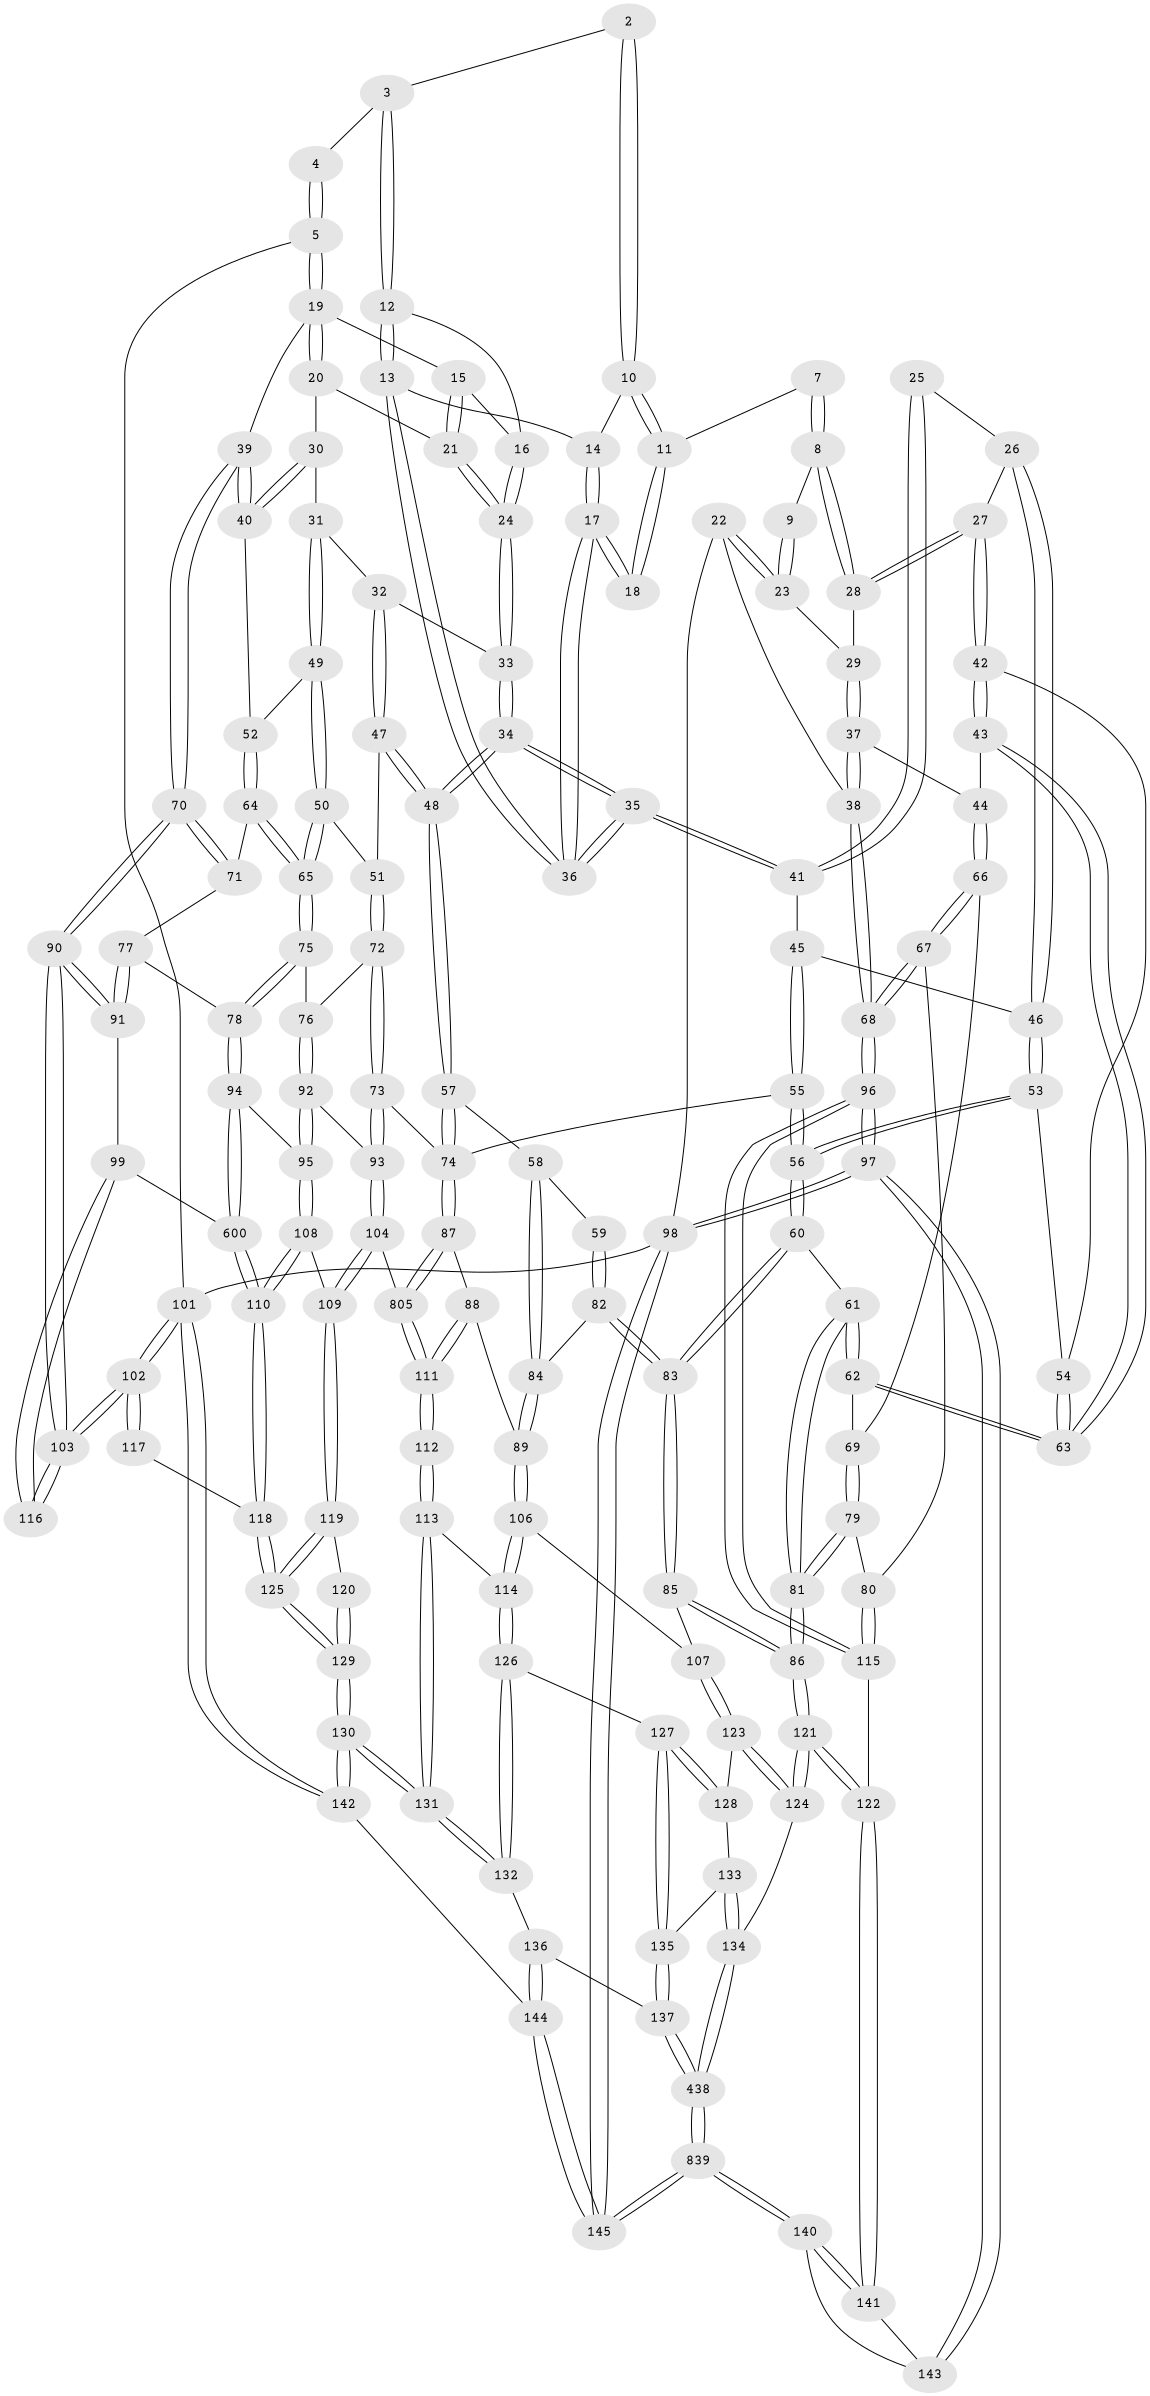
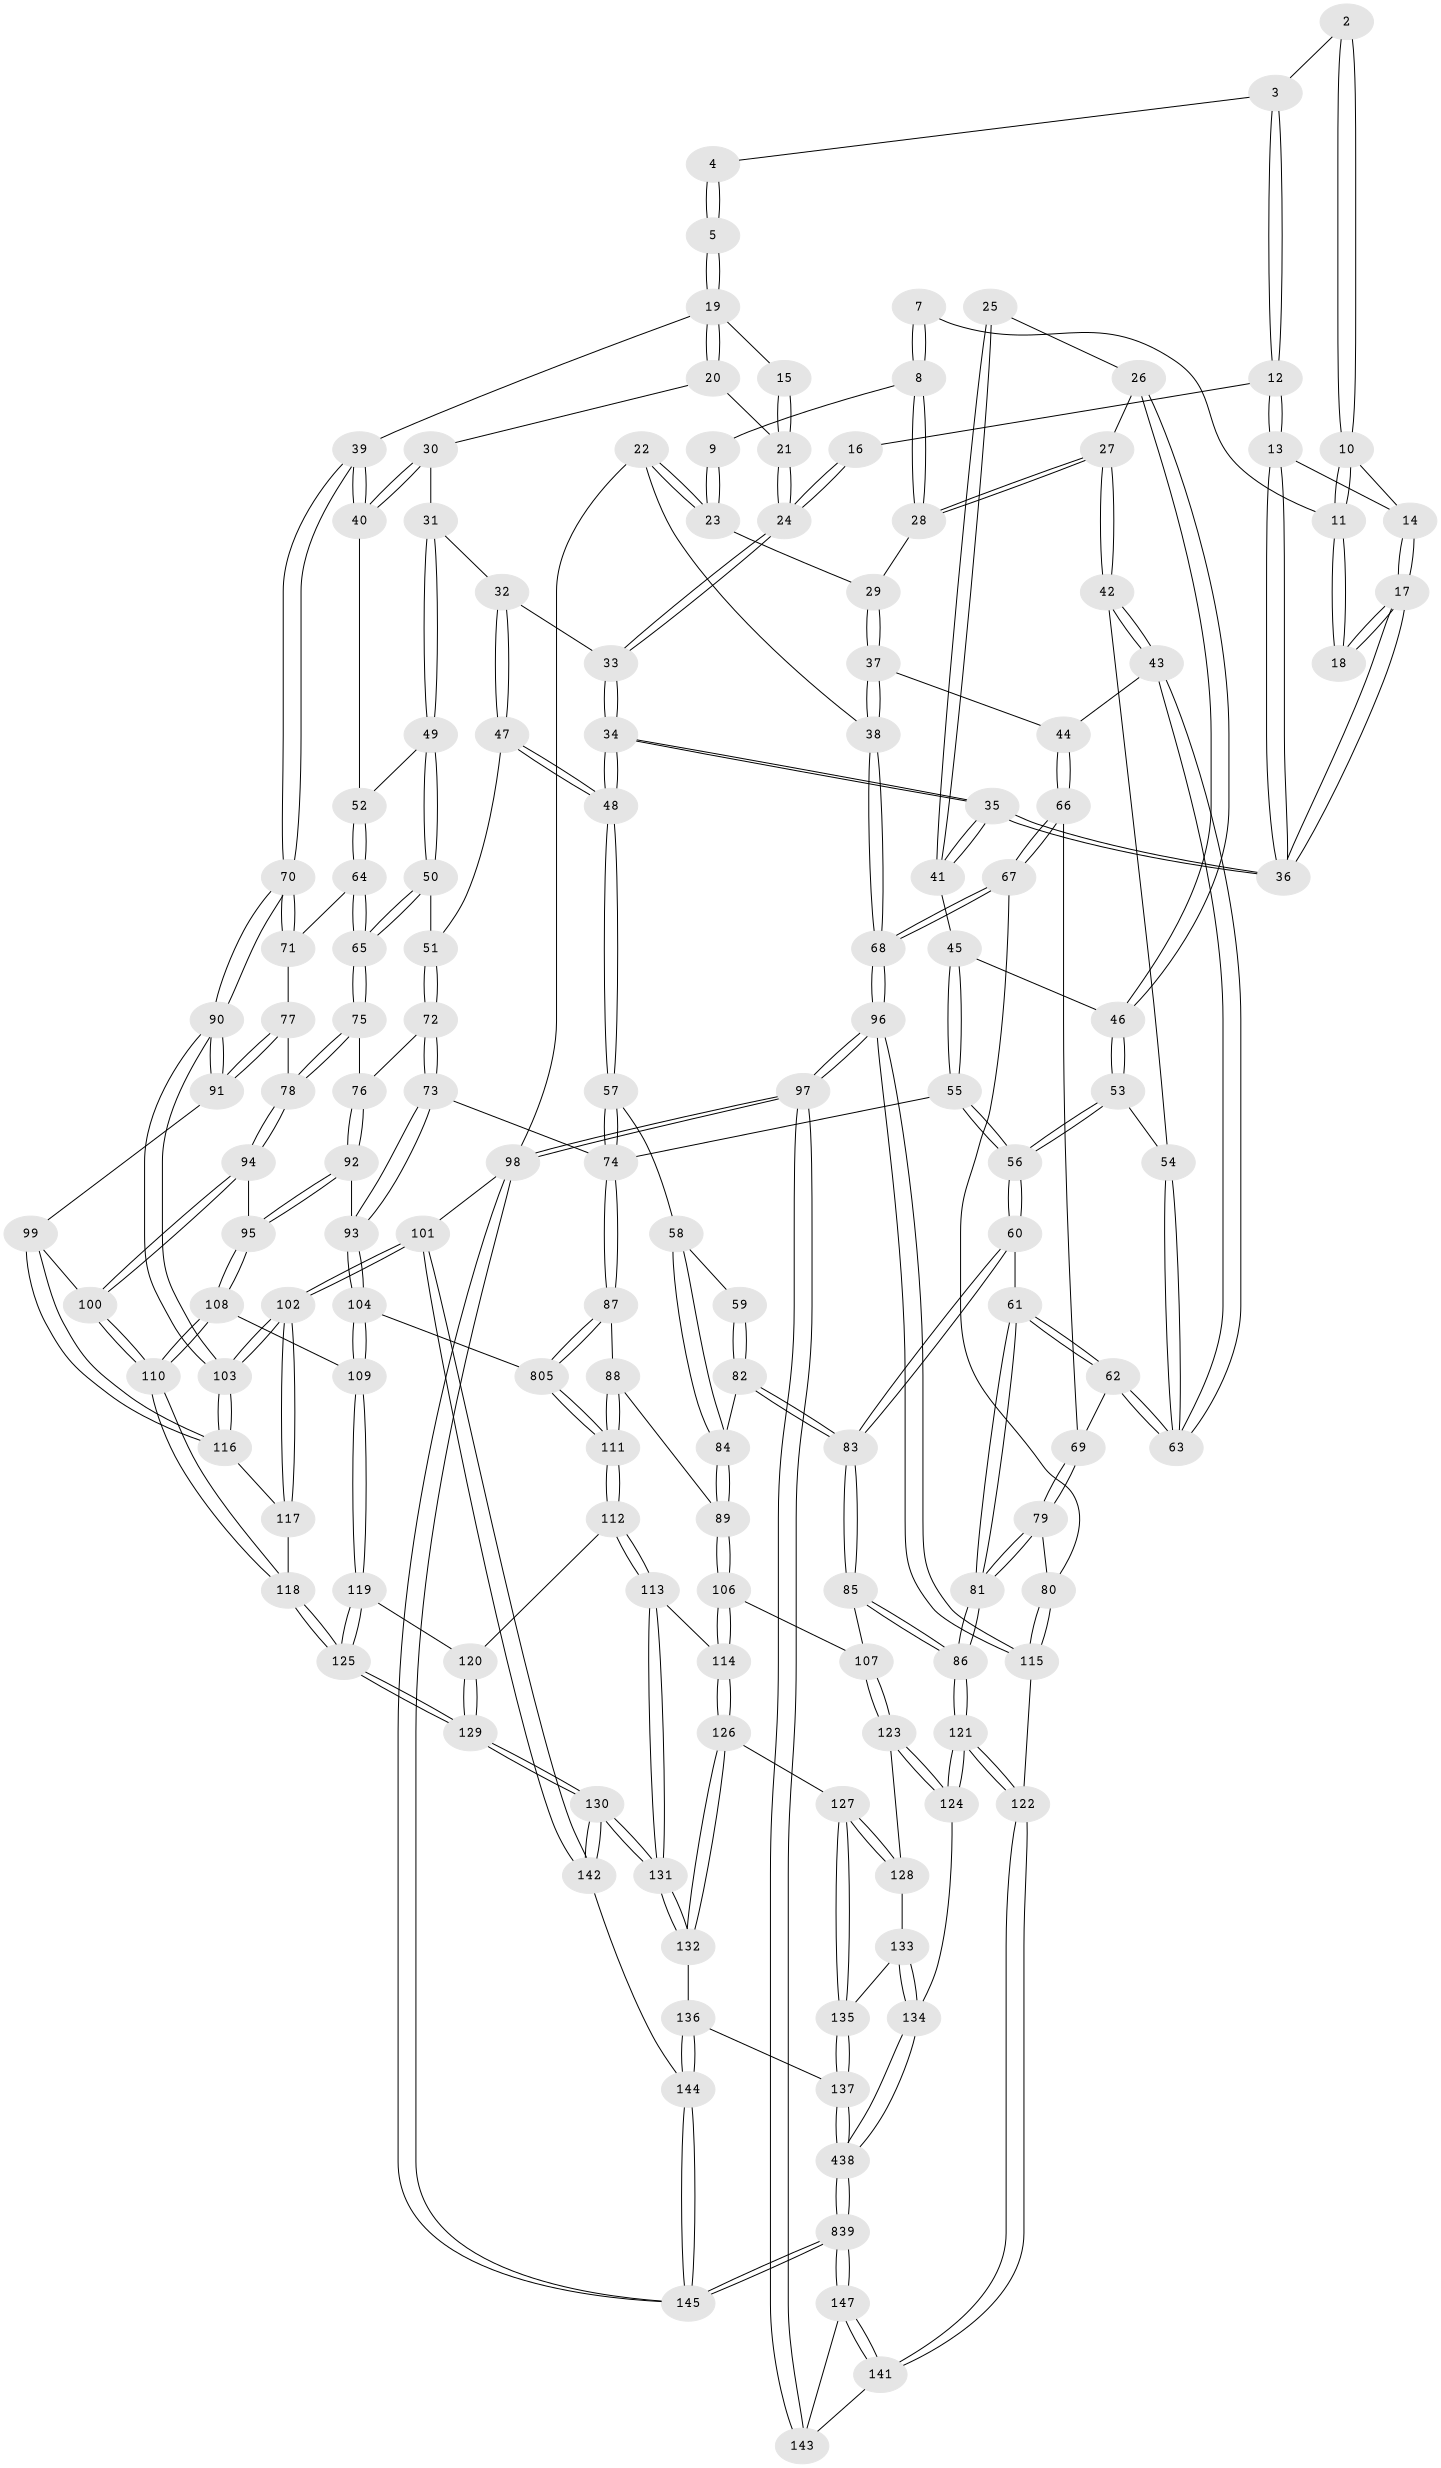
(483, 406) -> none
(125, 722) -> none
(235, 1234) -> (90, 1305)
none -> (256, 1483)
none -> (542, 1590)
(805, 2232) -> (843, 2303)
